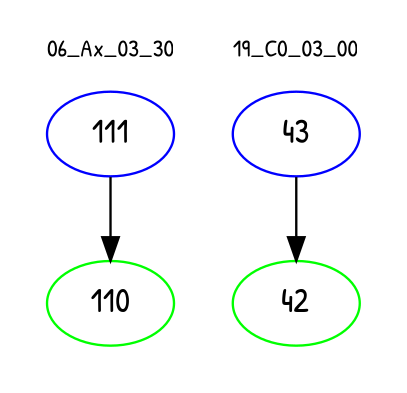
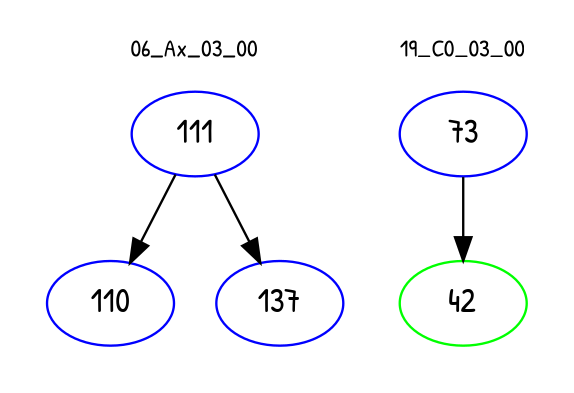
(112, 51) -> (195, 51)
(296, 134) -> (463, 134)
(111, 303) -> (111, 303)
none -> (280, 303)
